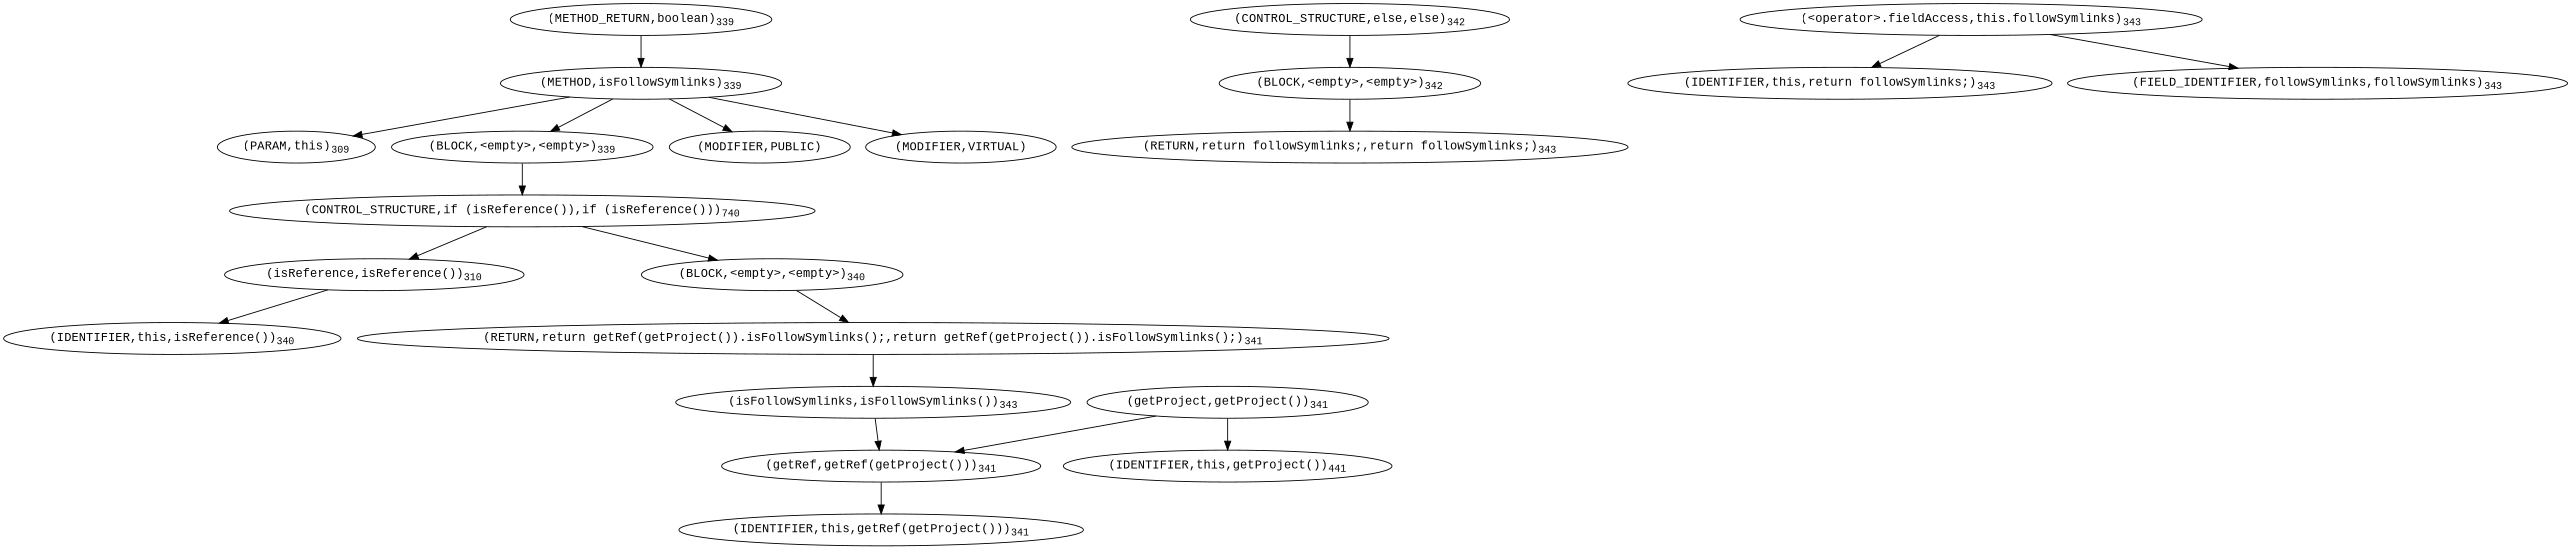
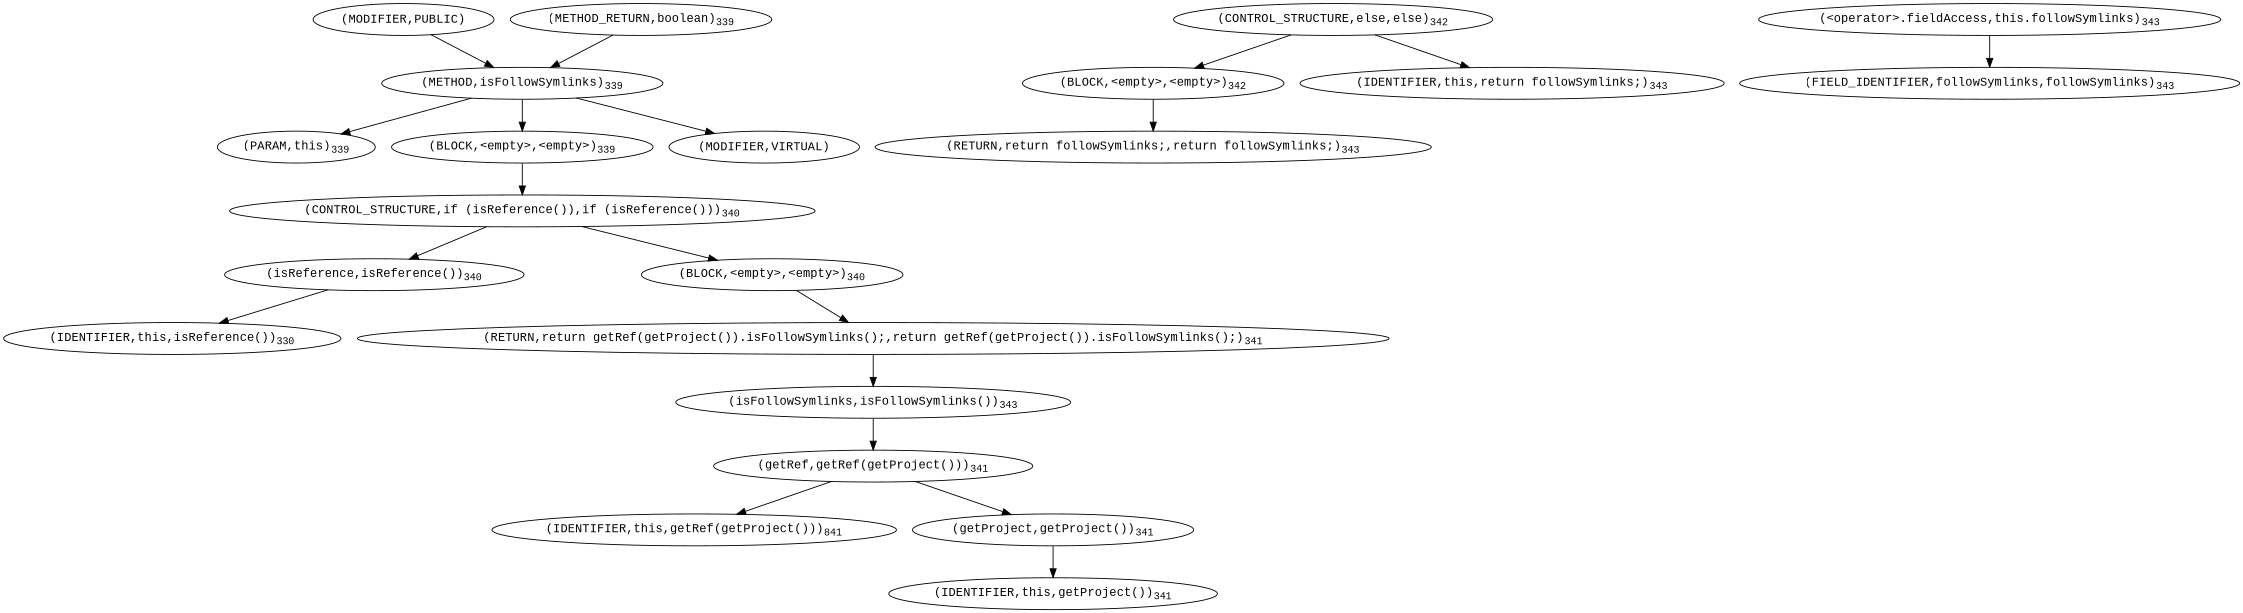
(1910, 49) -> (1418, 50)
(697, 113) -> (458, 49)
(341, 146) -> (341, 146)
(731, 210) -> (731, 210)
(473, 273) -> (473, 273)
(286, 337) -> (286, 337)
(1060, 433) -> (959, 497)
(1338, 465) -> (1163, 592)
(1020, 529) -> (833, 529)
